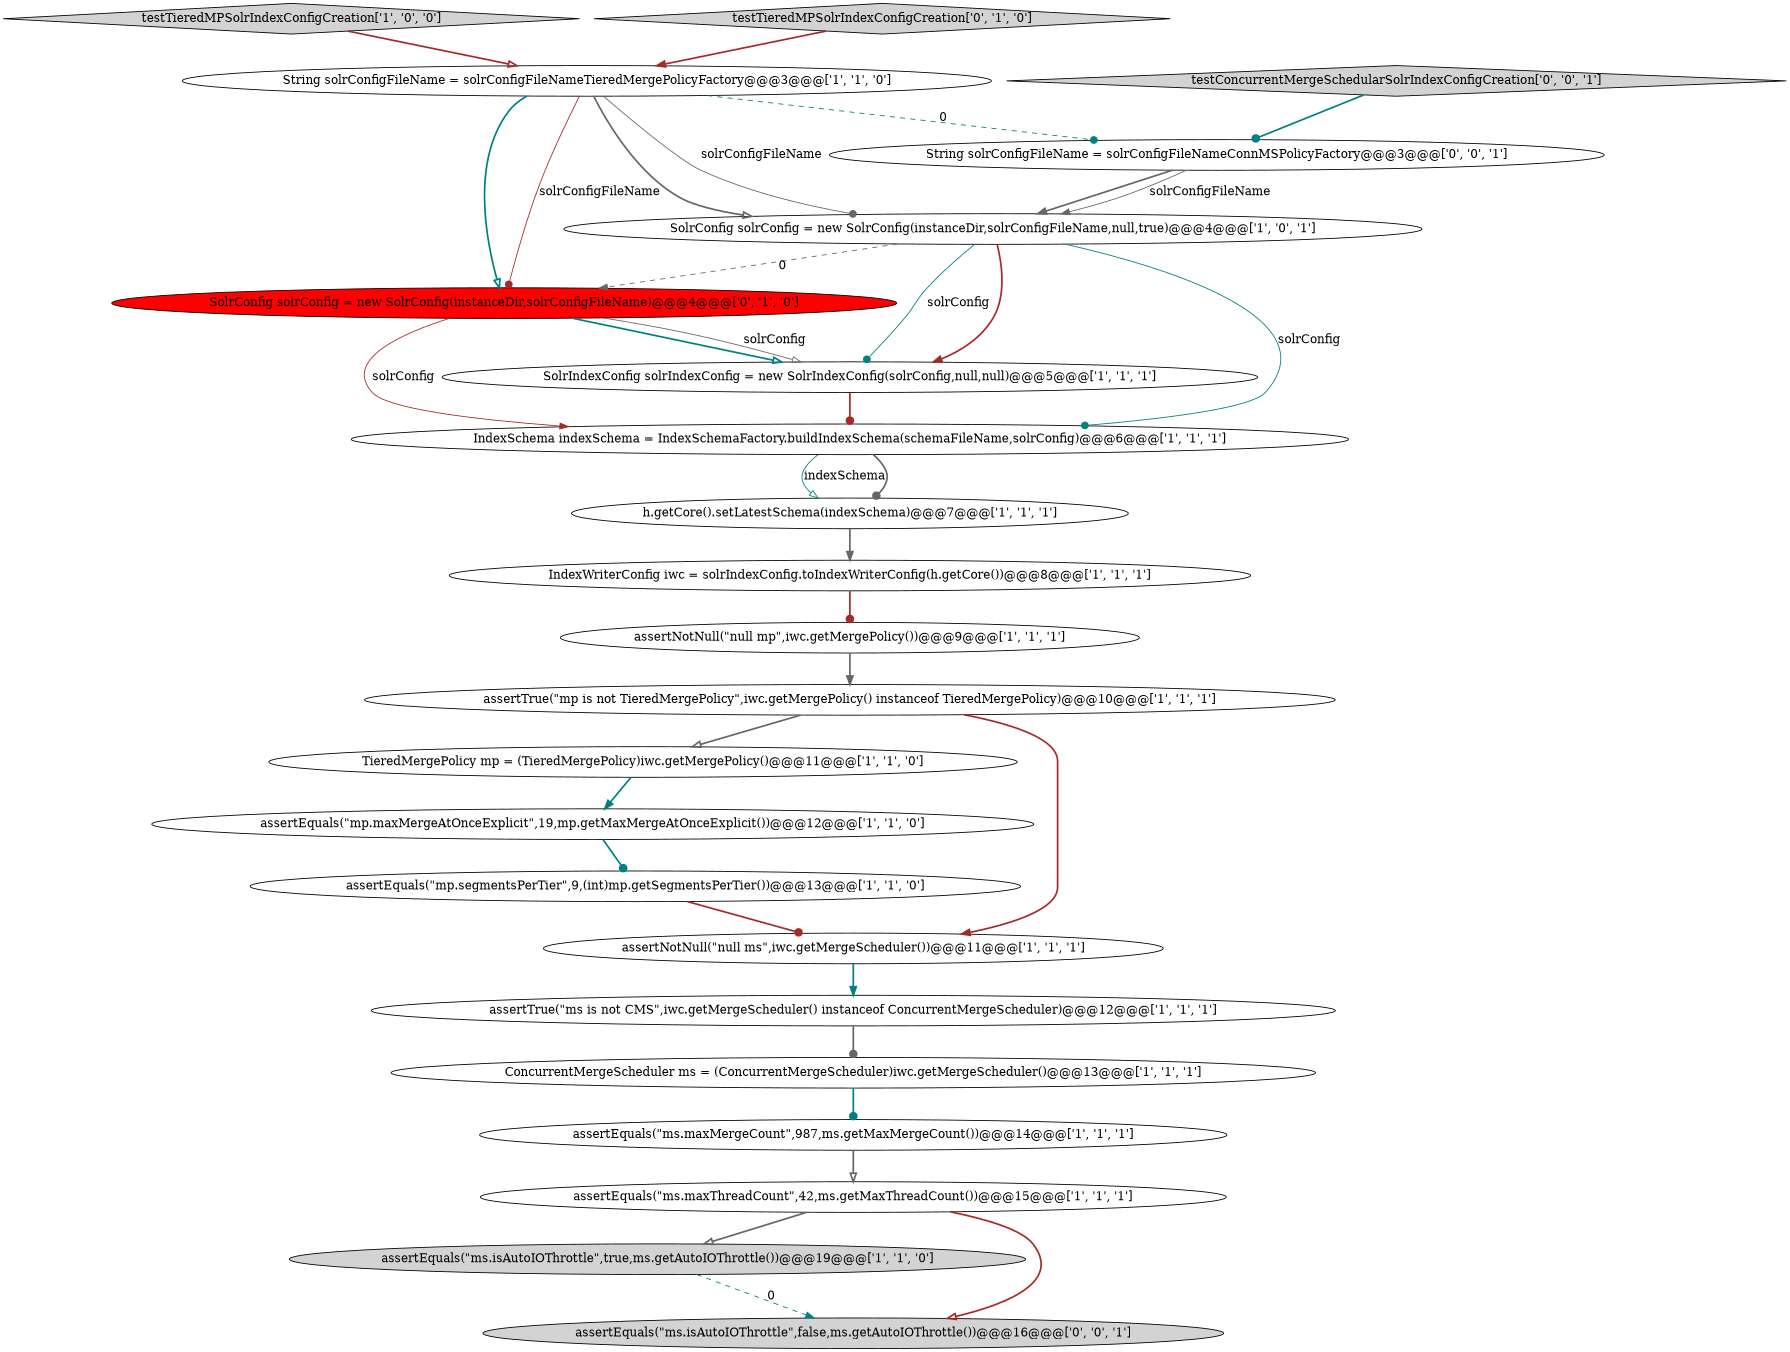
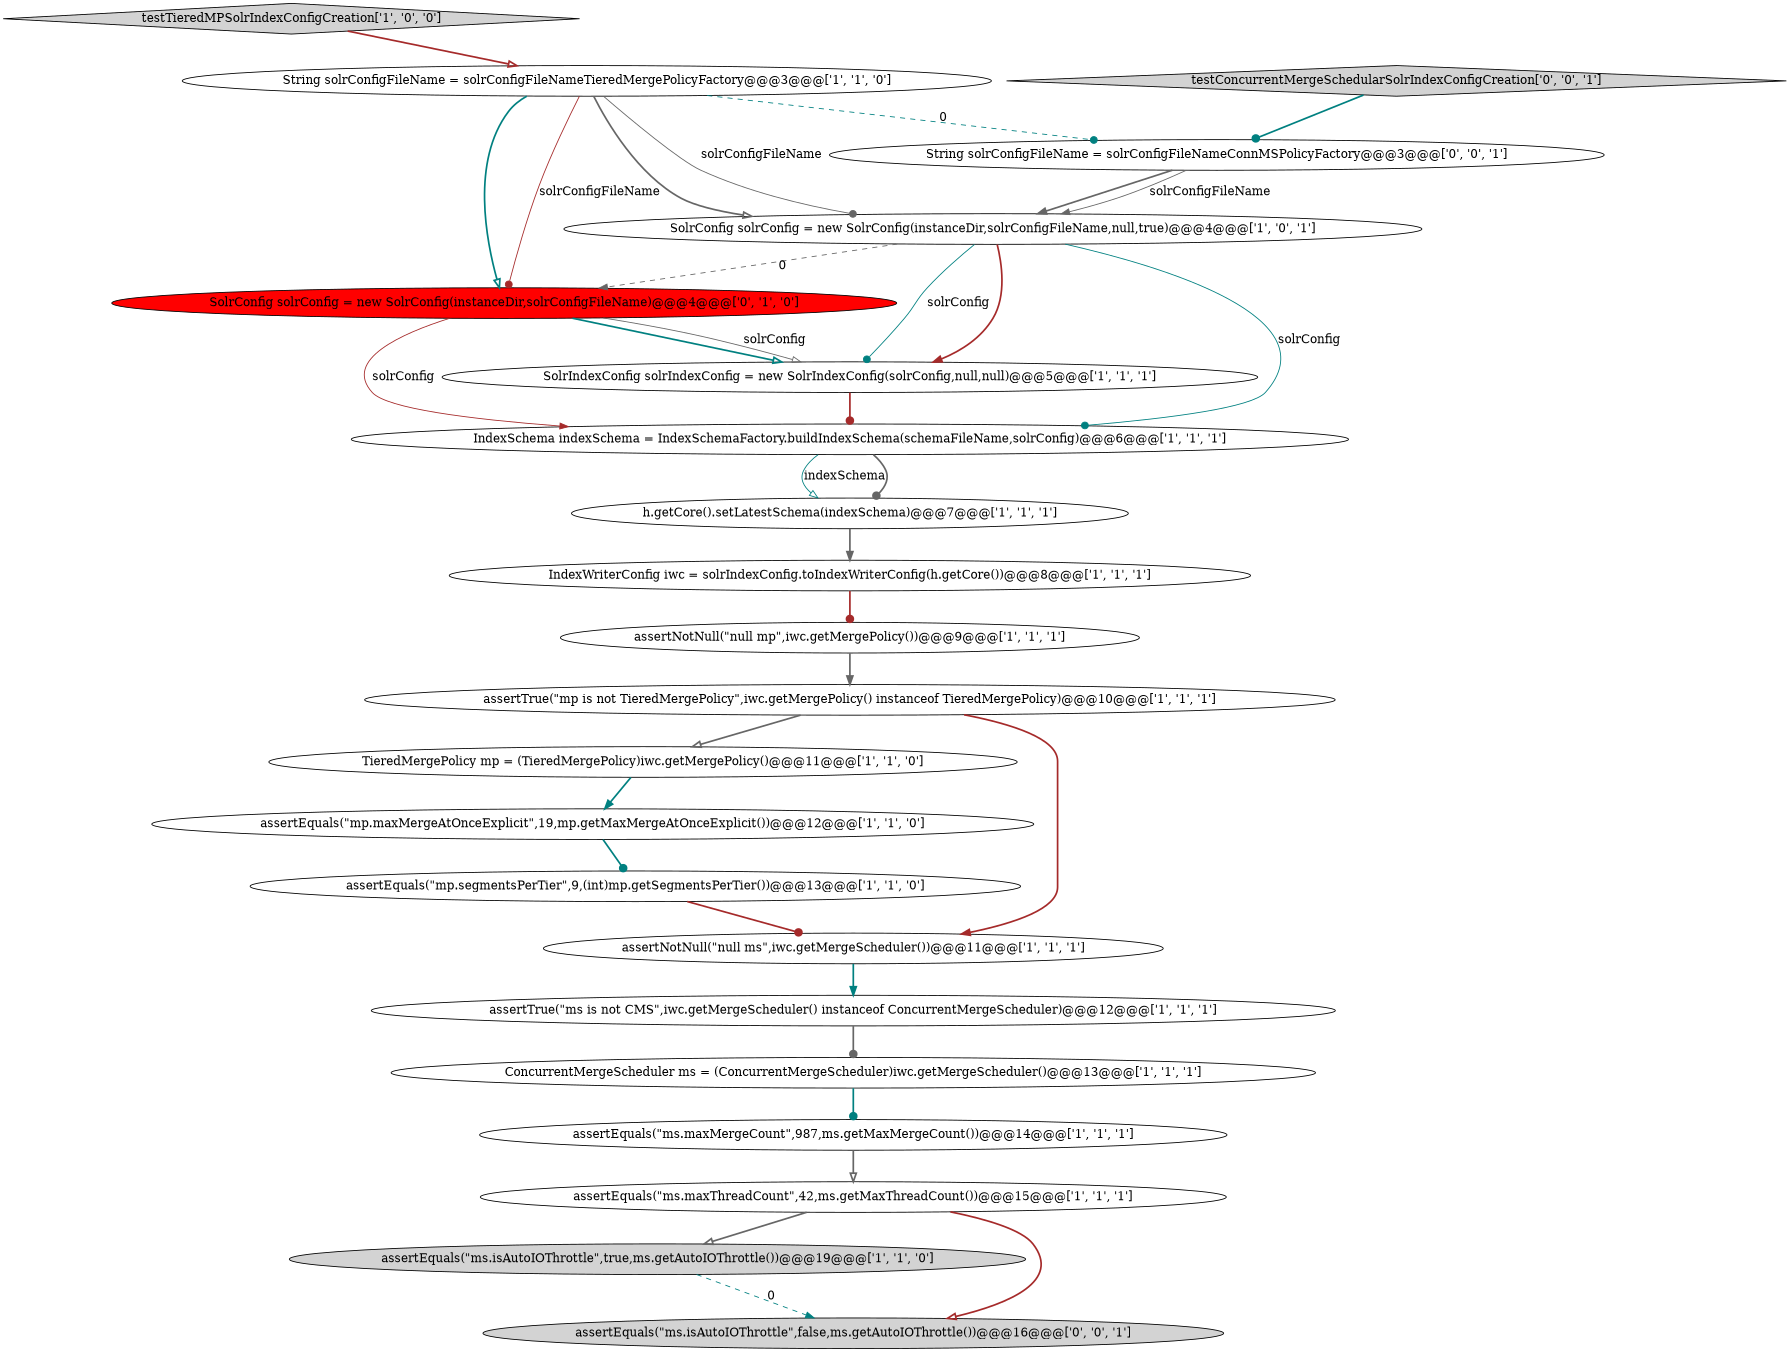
(882, 19) -> none
